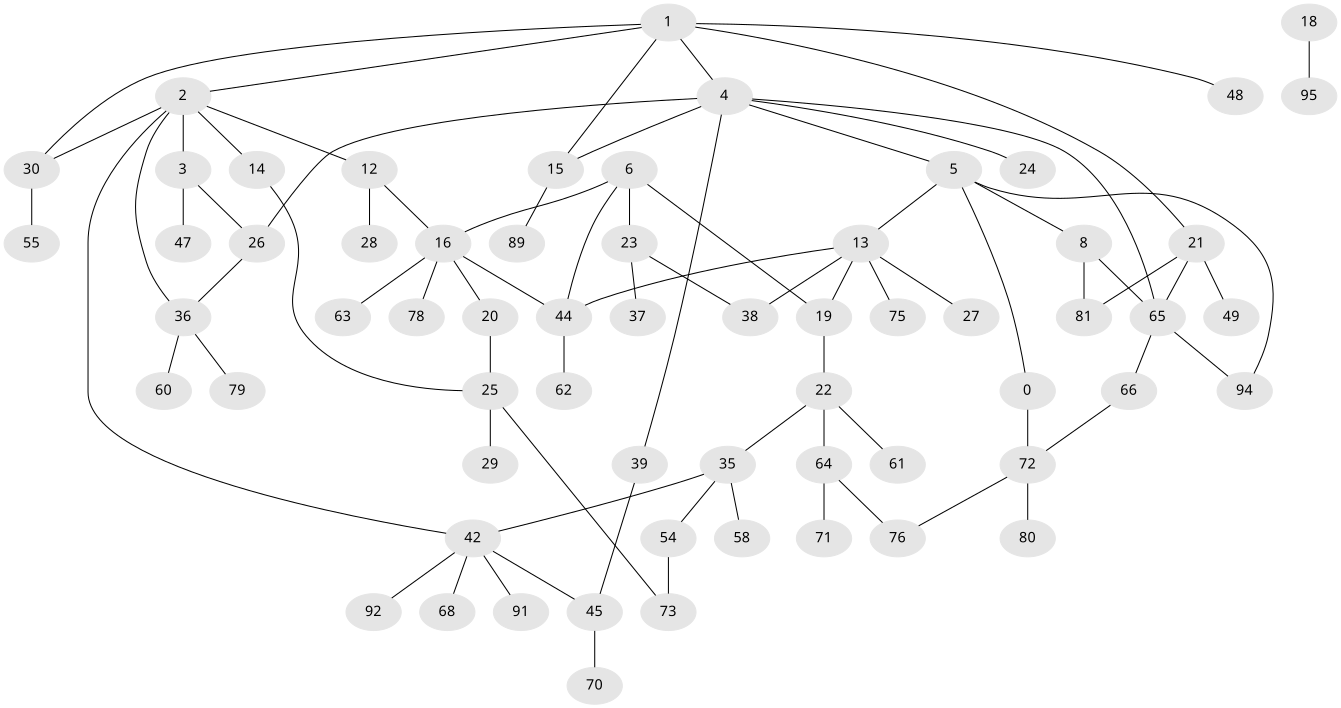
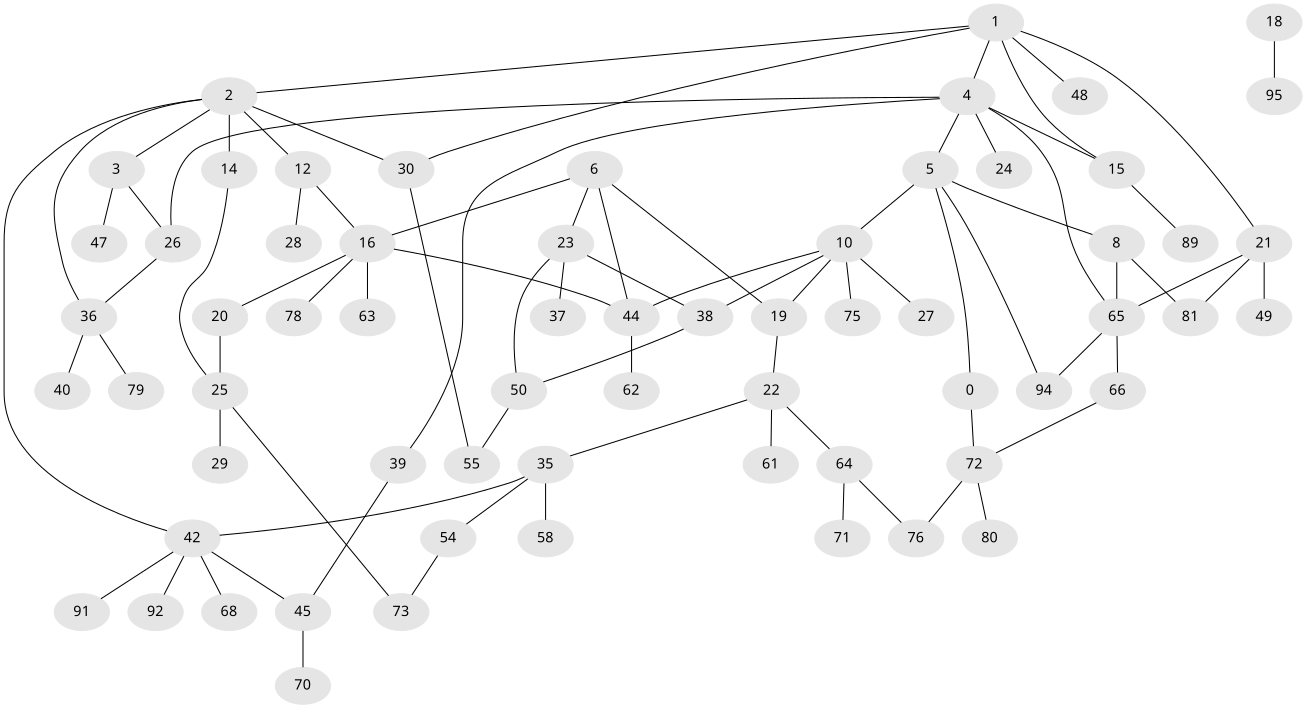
(861, 244) -> (844, 244)
(164, 391) -> (62, 391)
none -> (519, 391)
